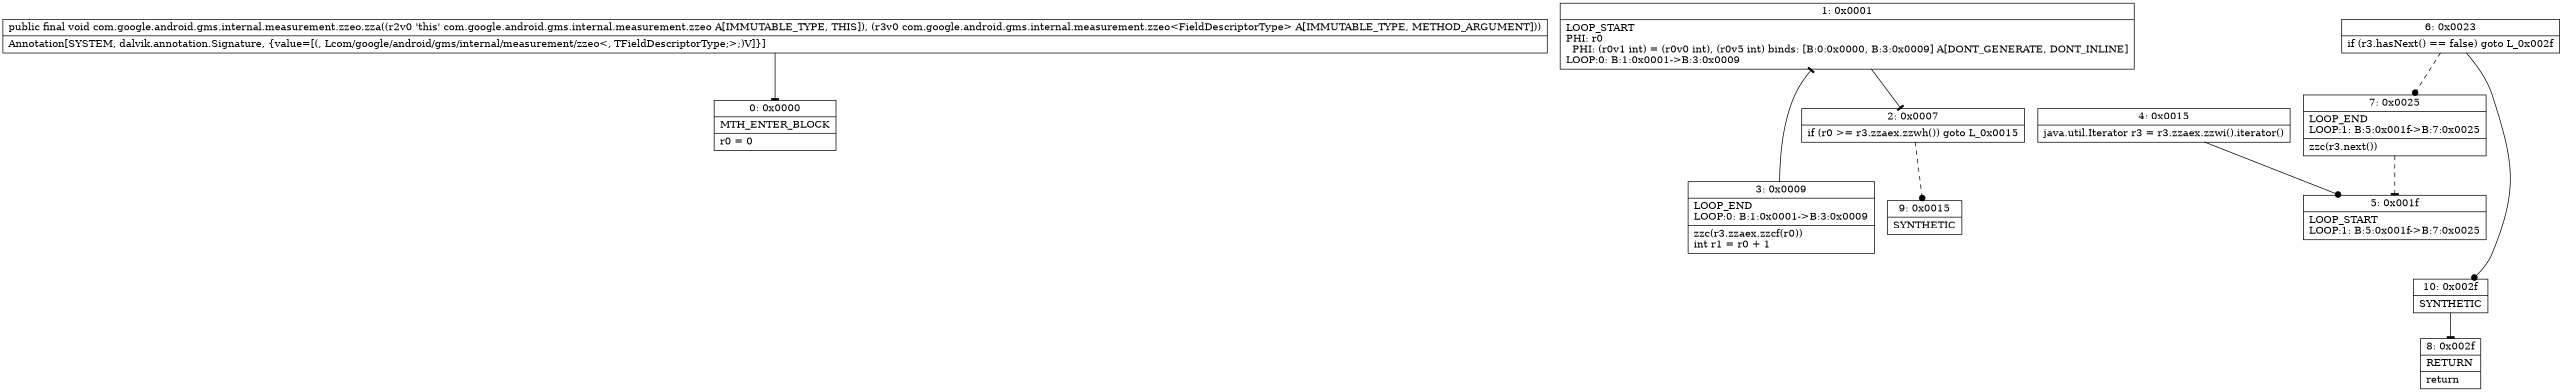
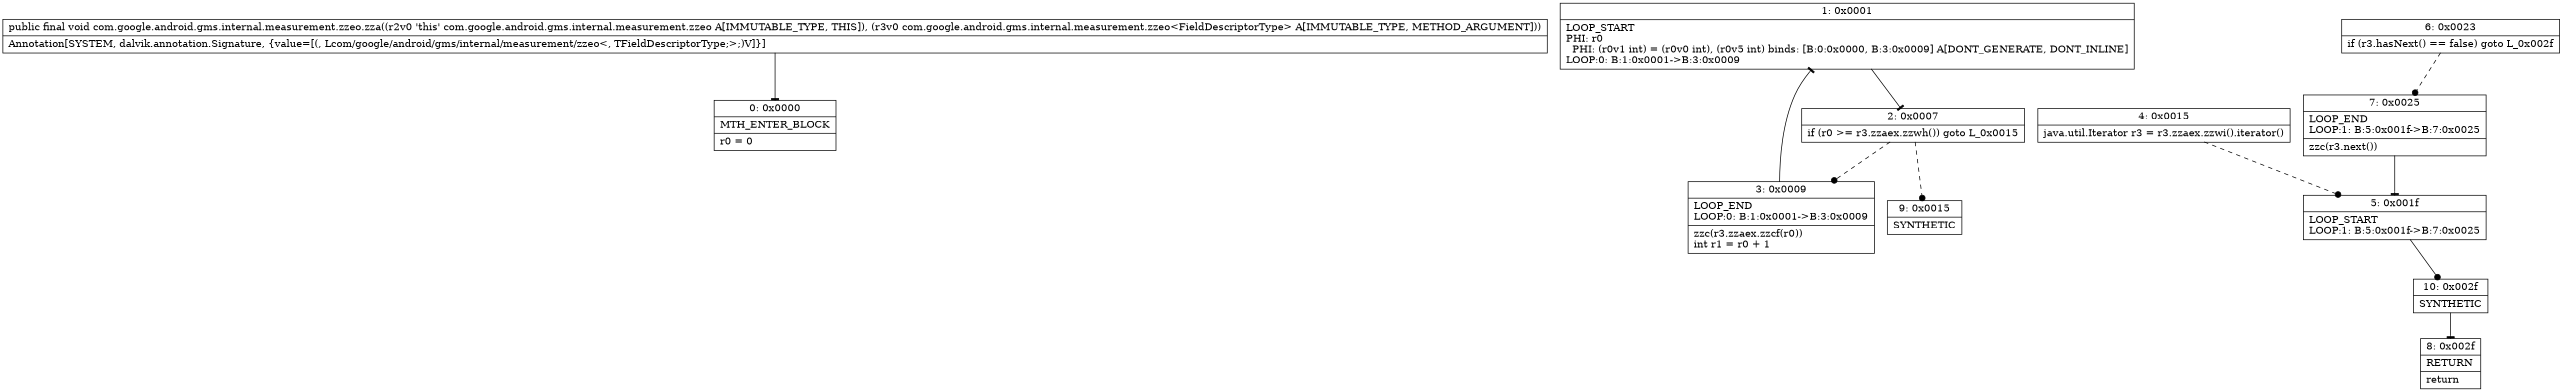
none -> (1863, 160)
(2509, 163) -> (2423, 257)
(2270, 168) -> (2270, 168)
(2395, 174) -> (2395, 174)
